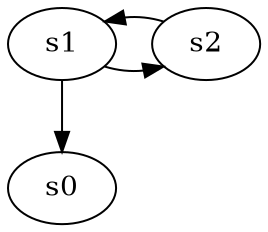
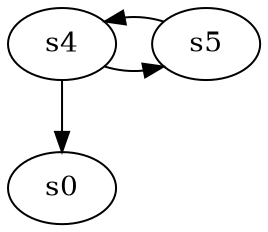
(62, 44) -> (62, 44)
(206, 44) -> (206, 44)
